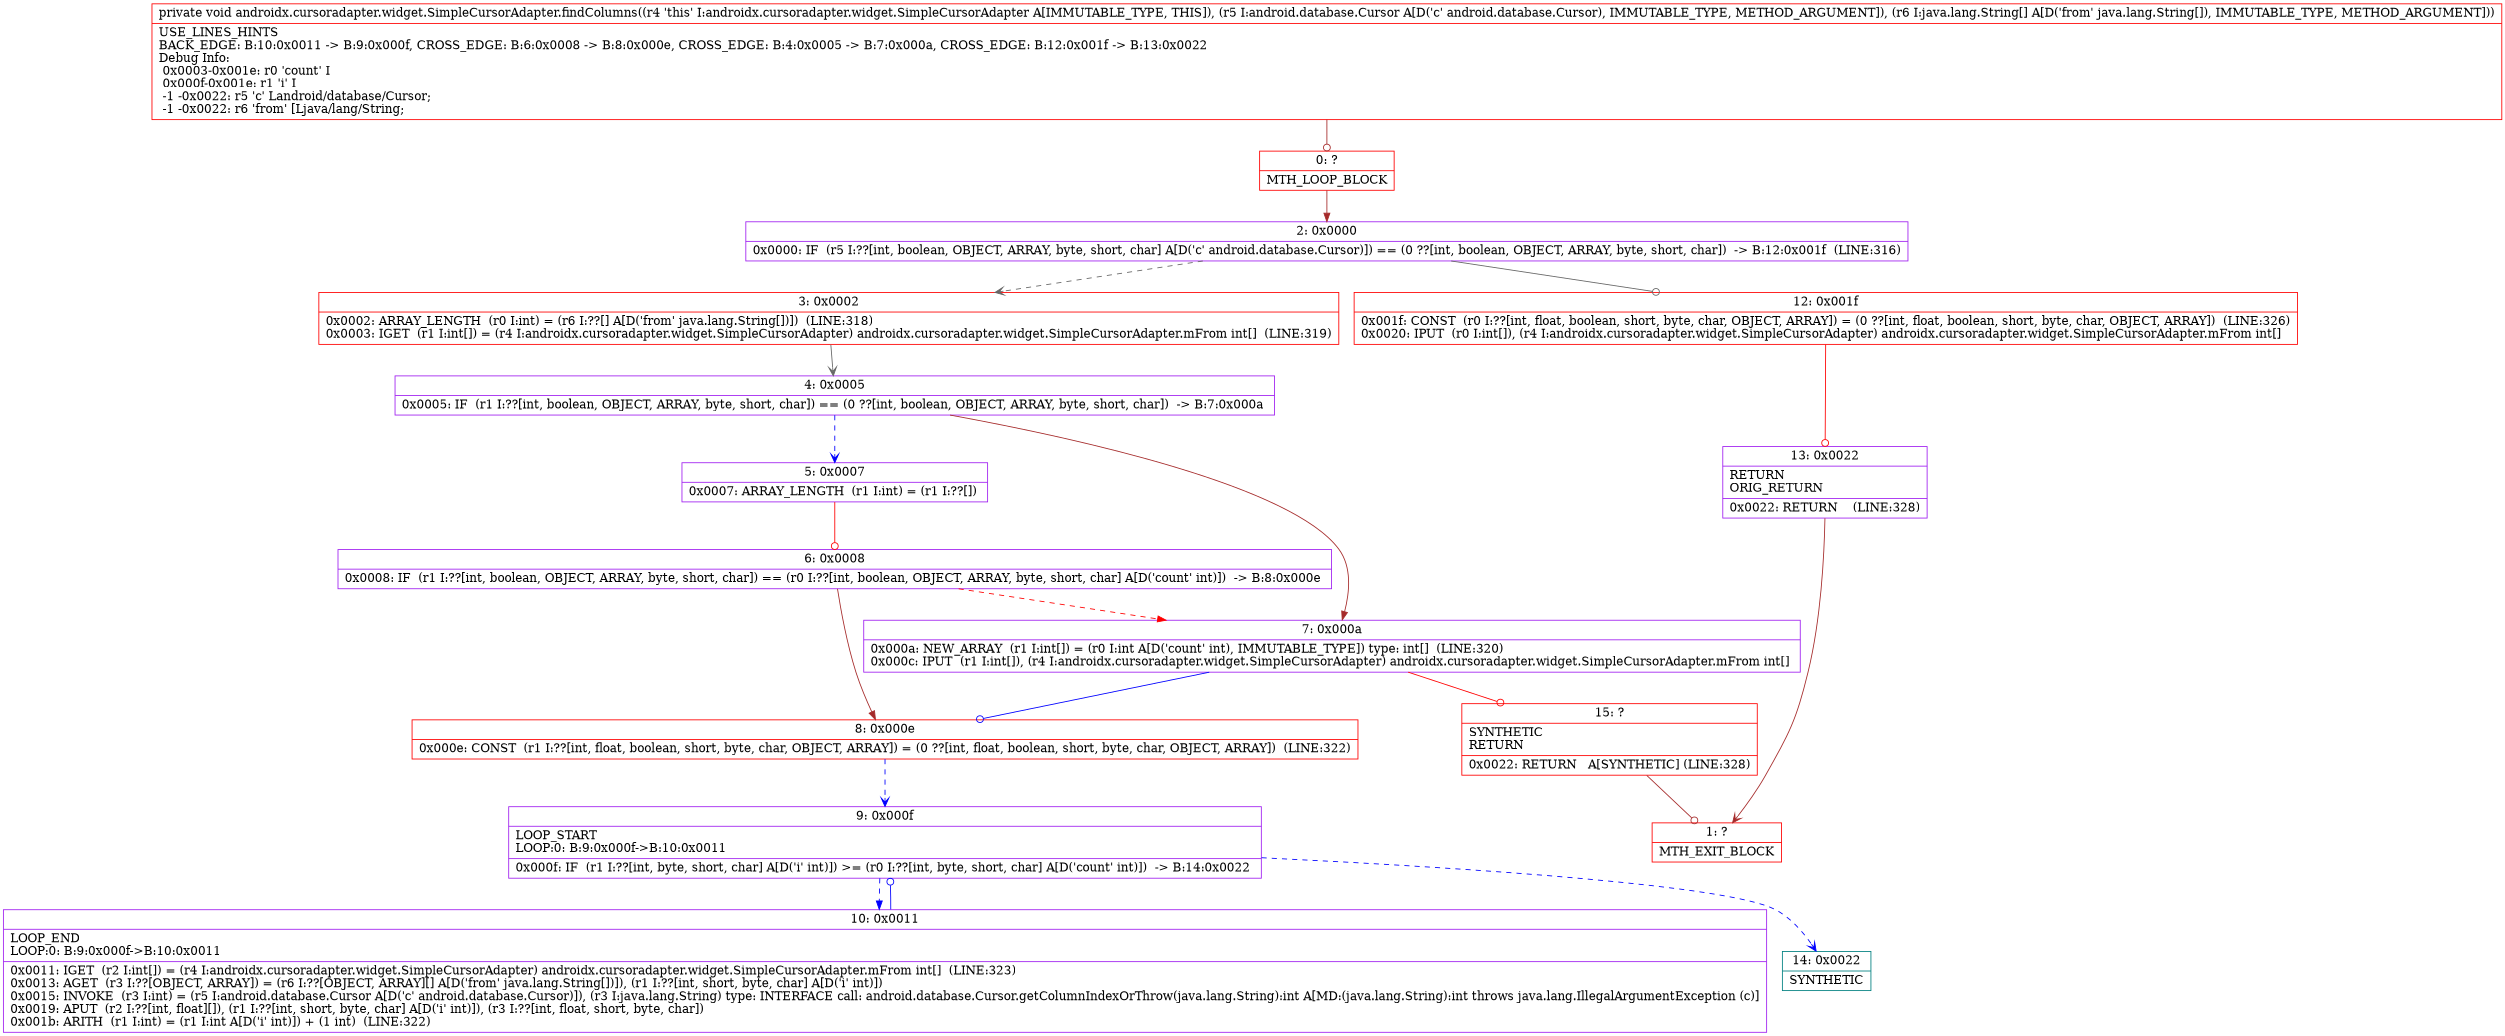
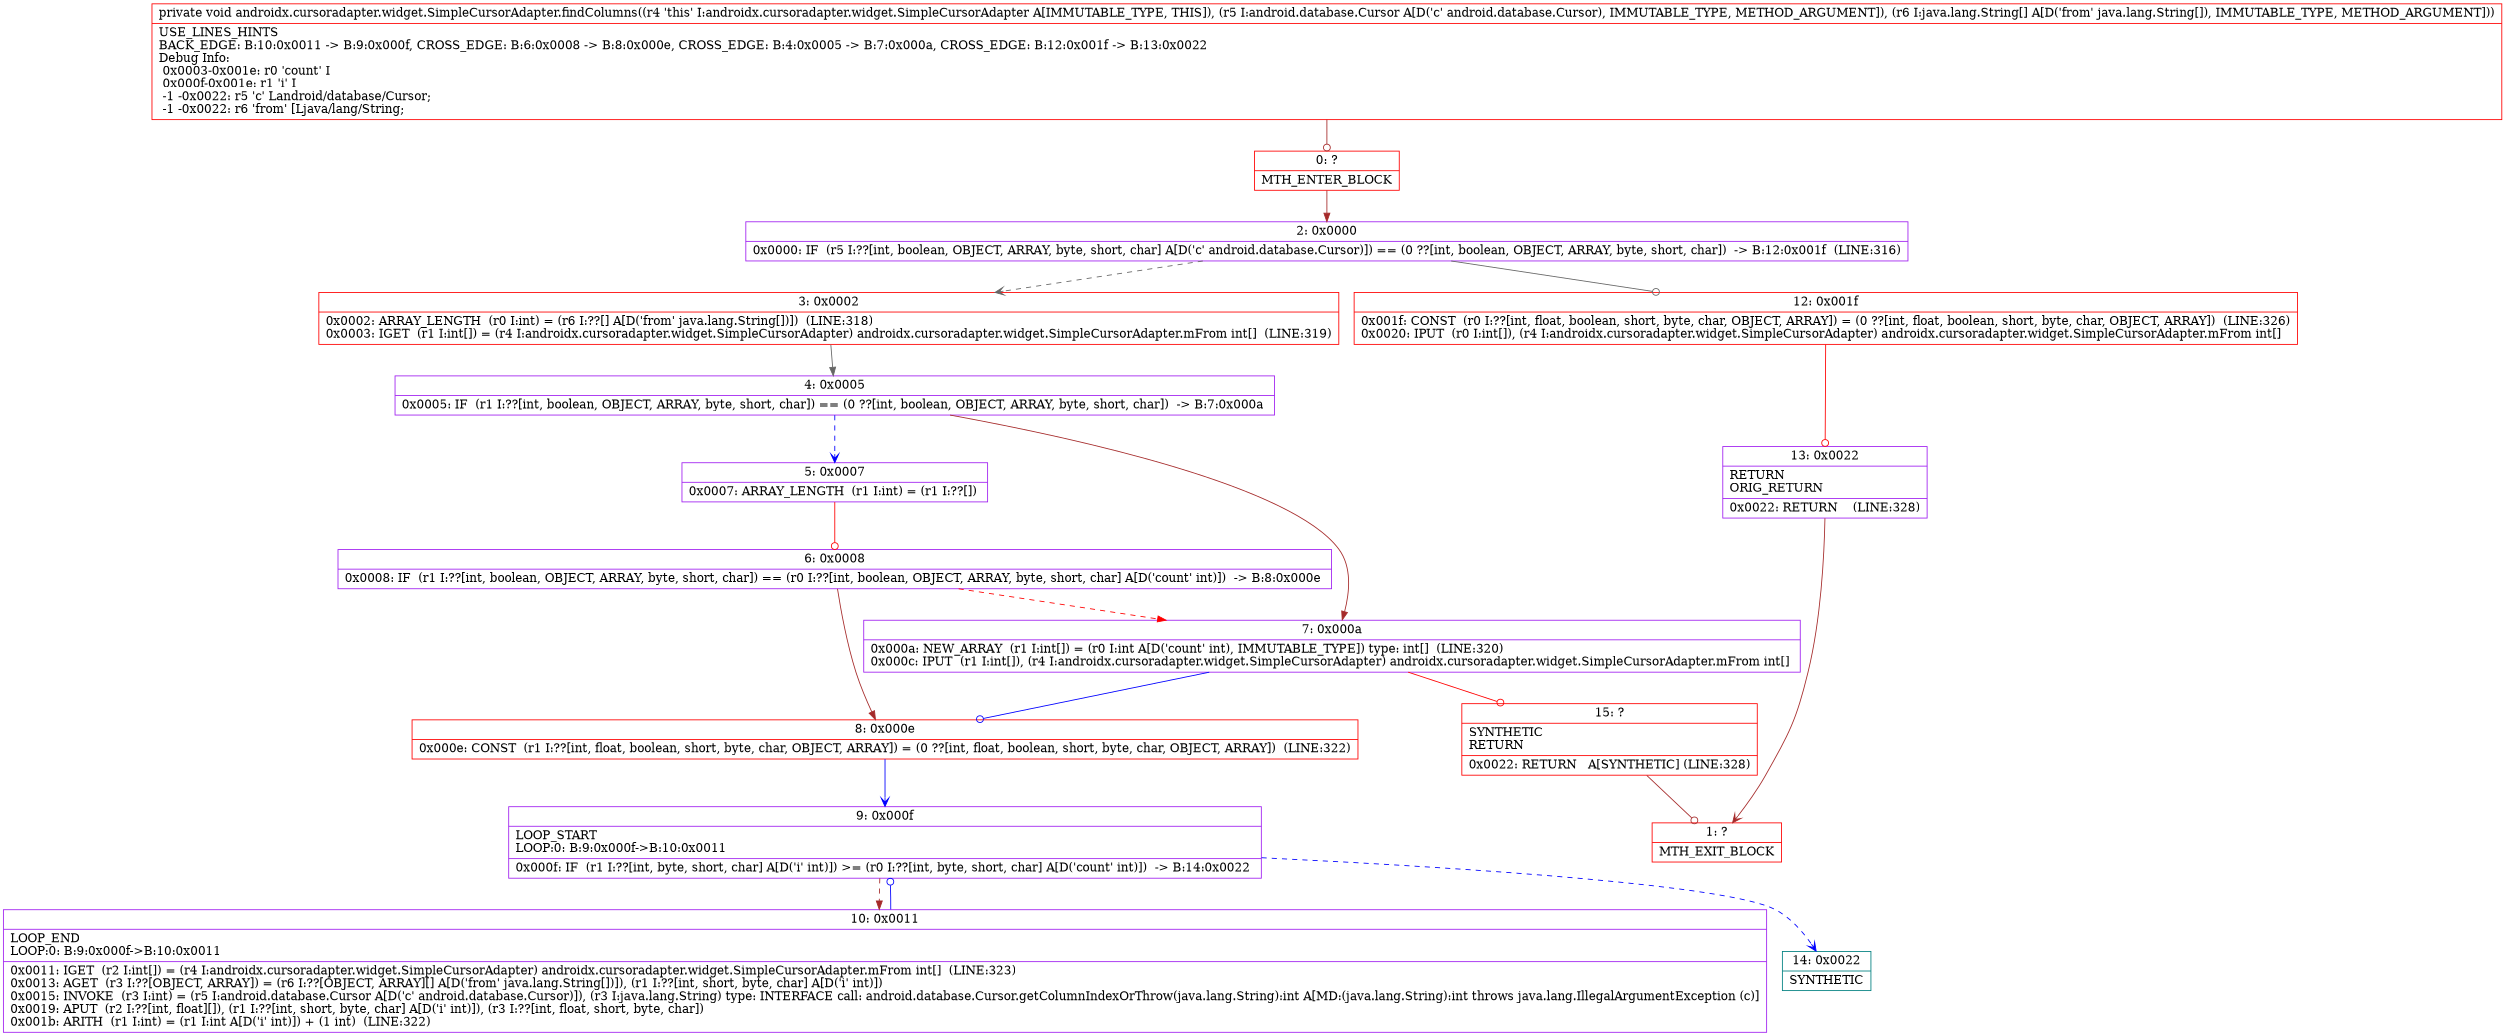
(1327, 180) -> (1327, 180)
(832, 356) -> (832, 356)
(885, 778) -> (885, 778)
(879, 890) -> (879, 890)
